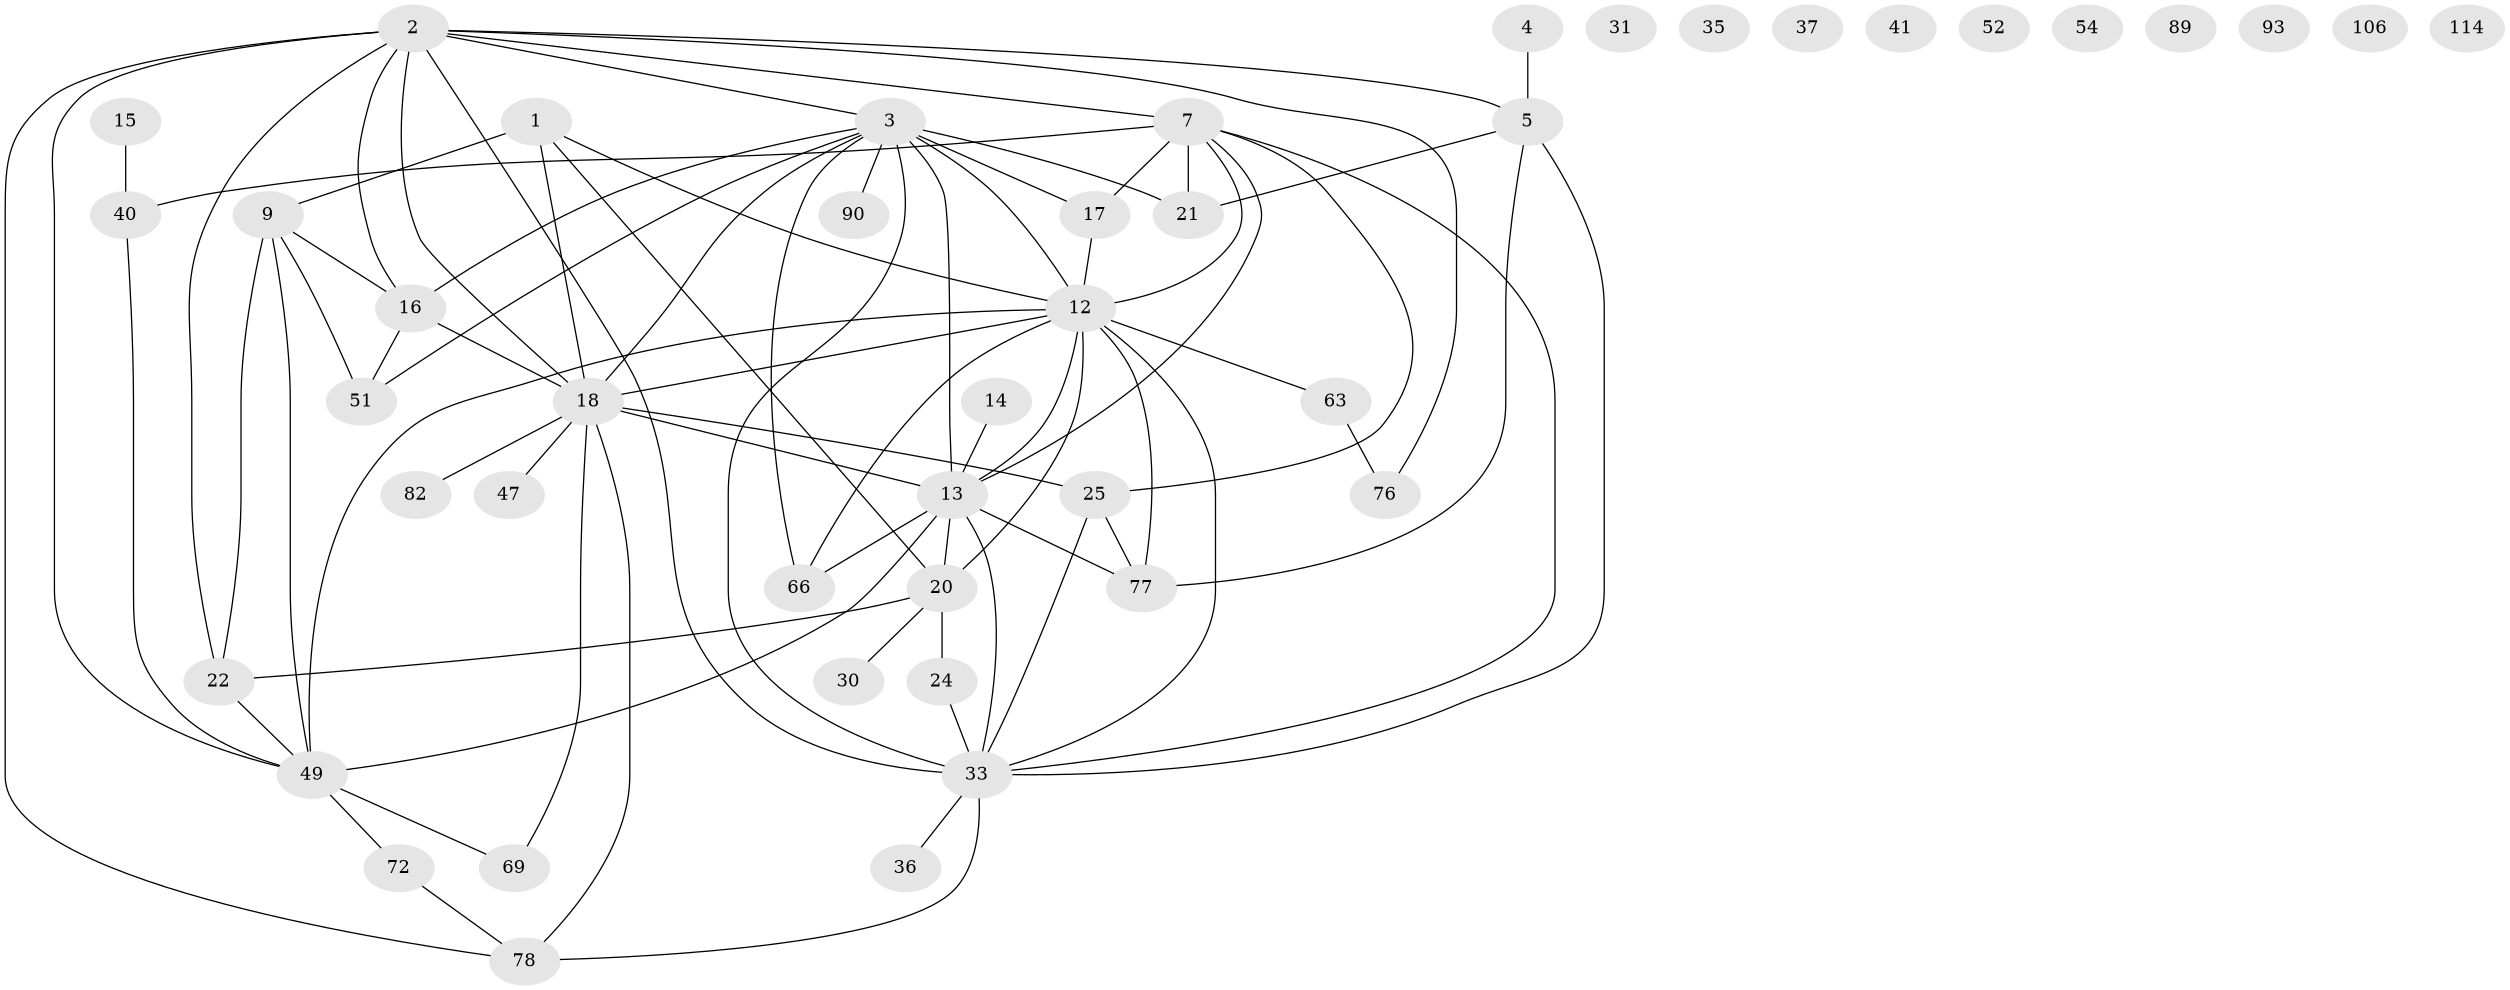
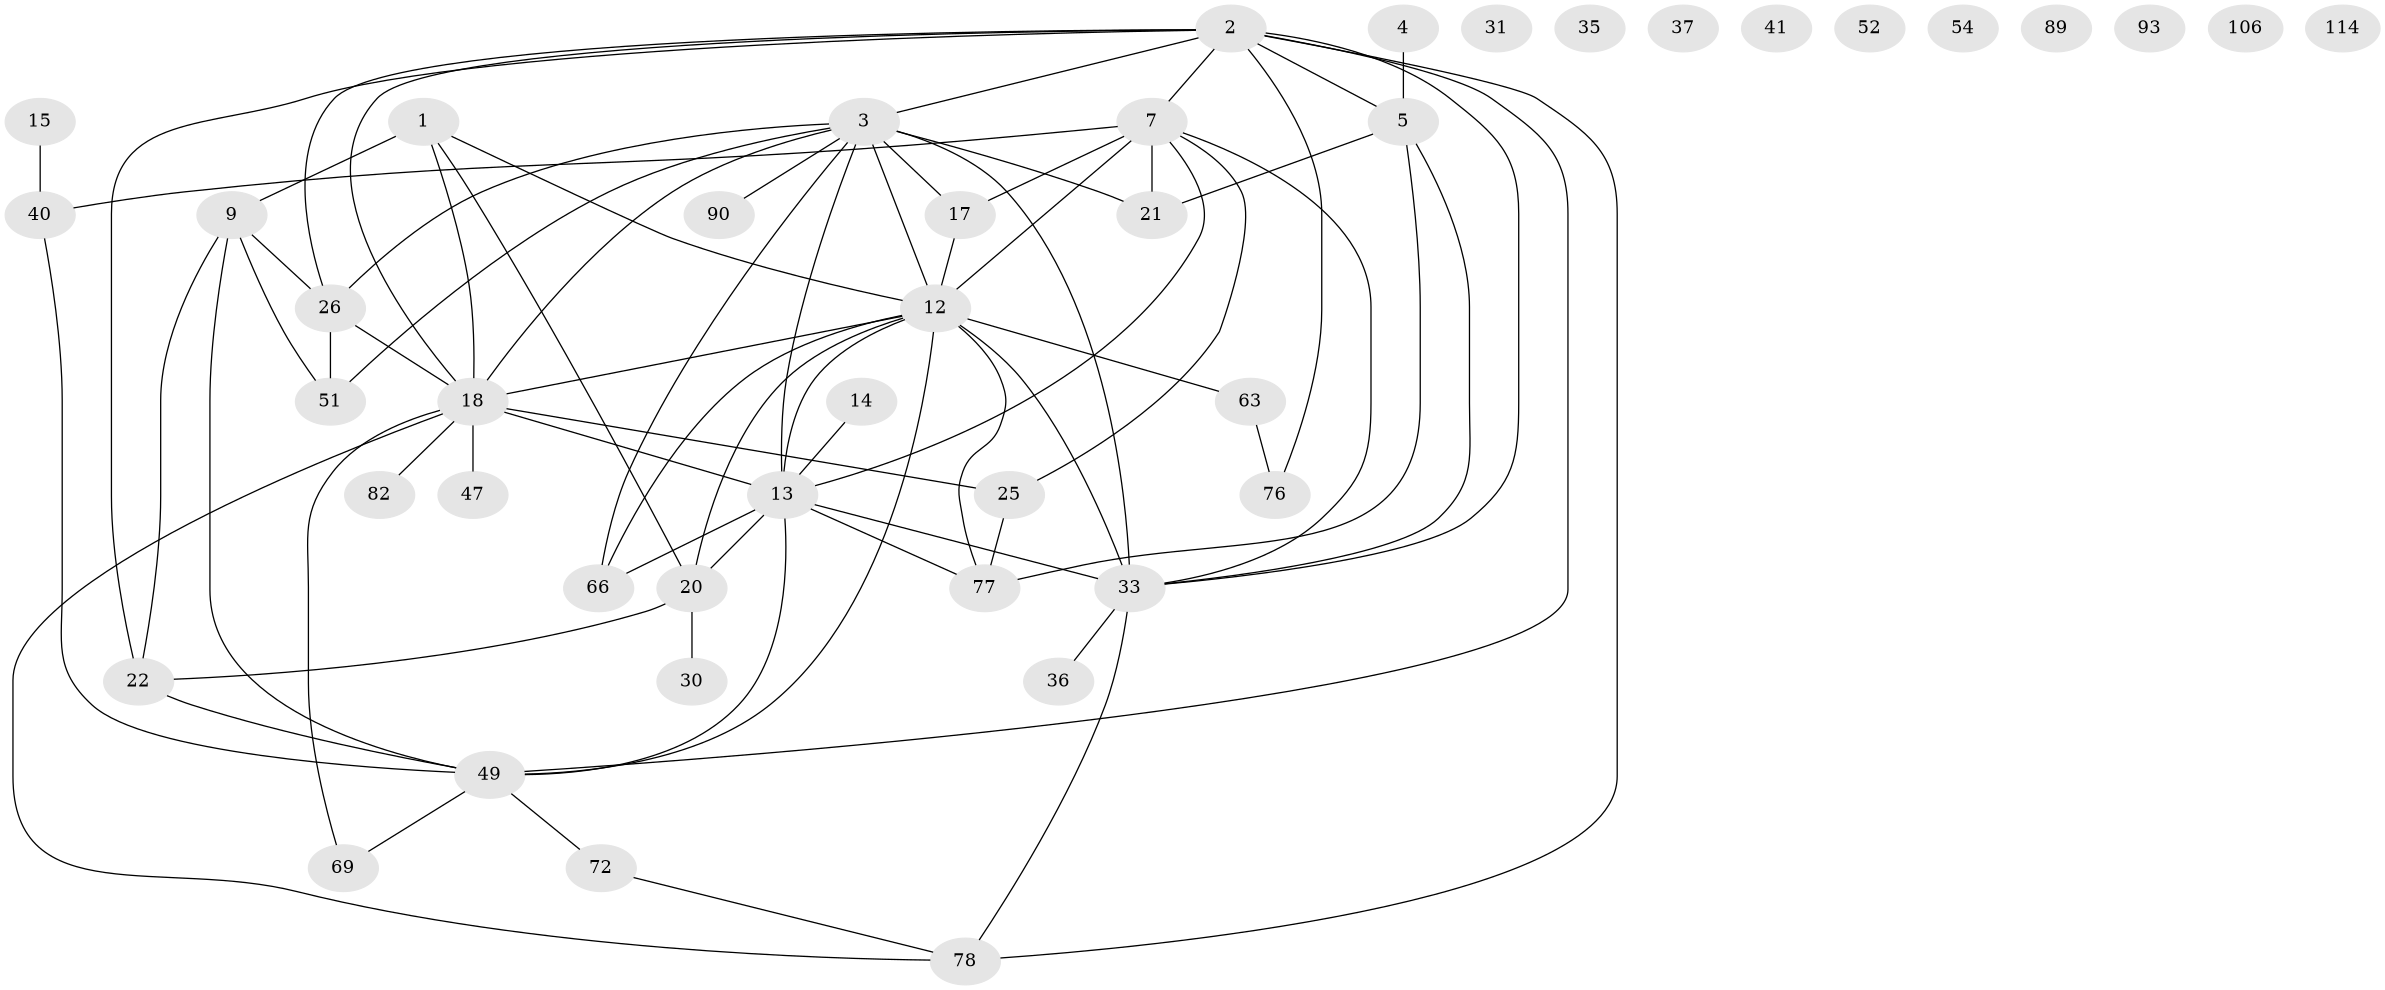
(411, 308) -> (330, 308)
(1040, 636) -> none
(942, 682) -> none
